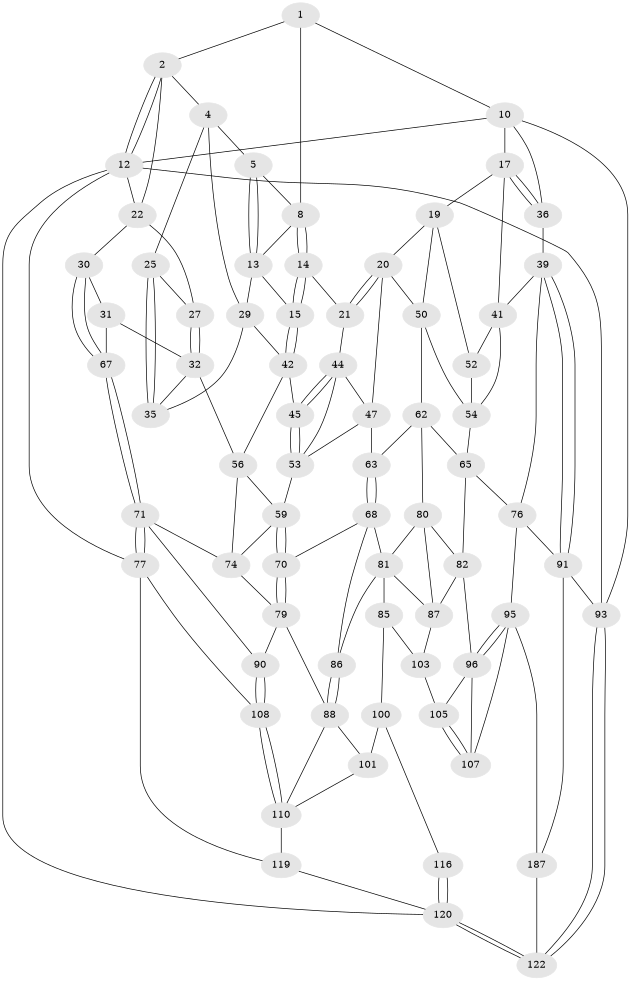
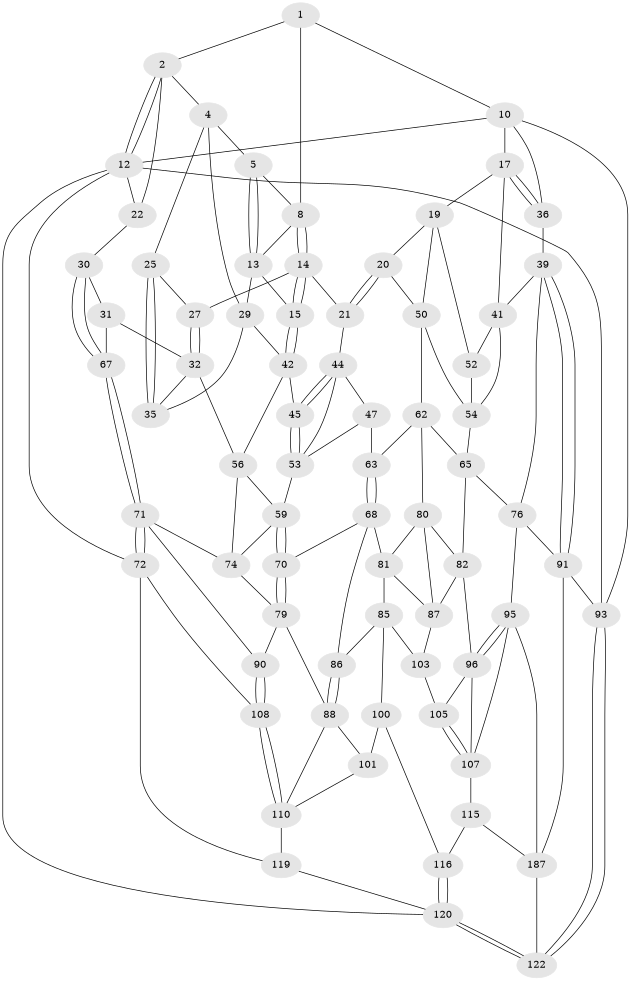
(179, 259) -> (255, 288)
(377, 340) -> none
(140, 565) -> (140, 565)
(354, 613) -> (360, 640)
none -> (471, 815)
